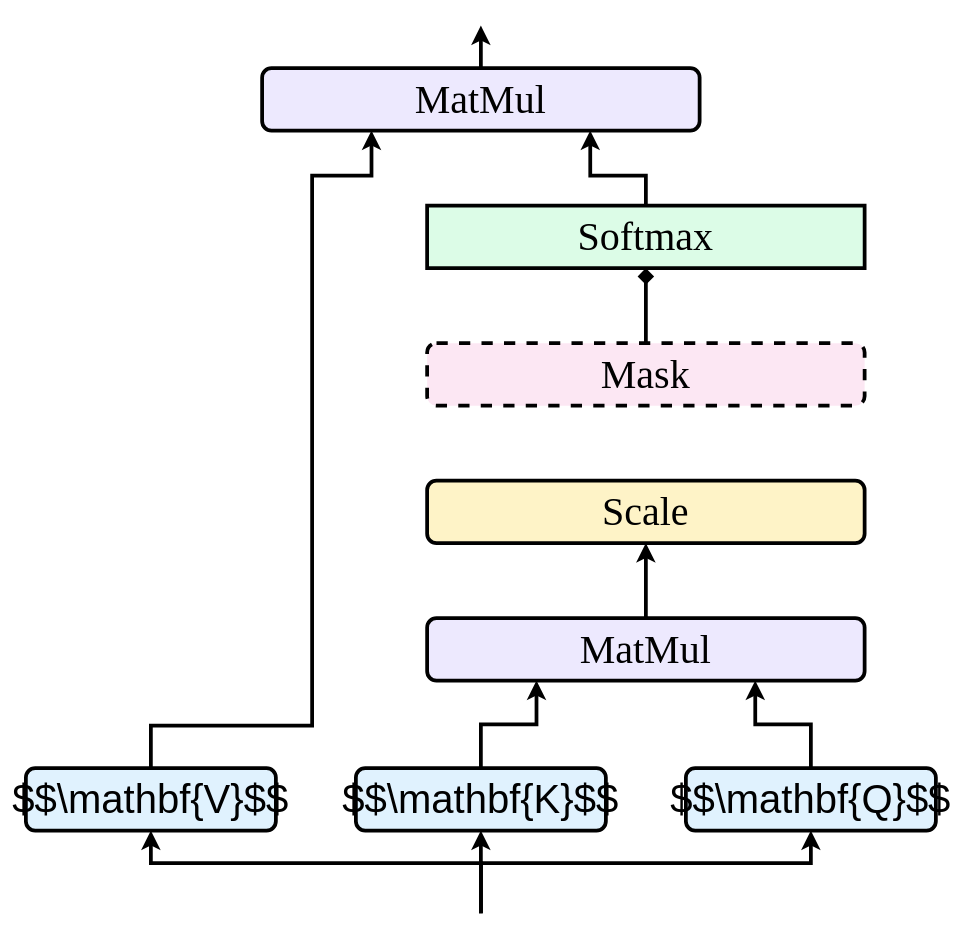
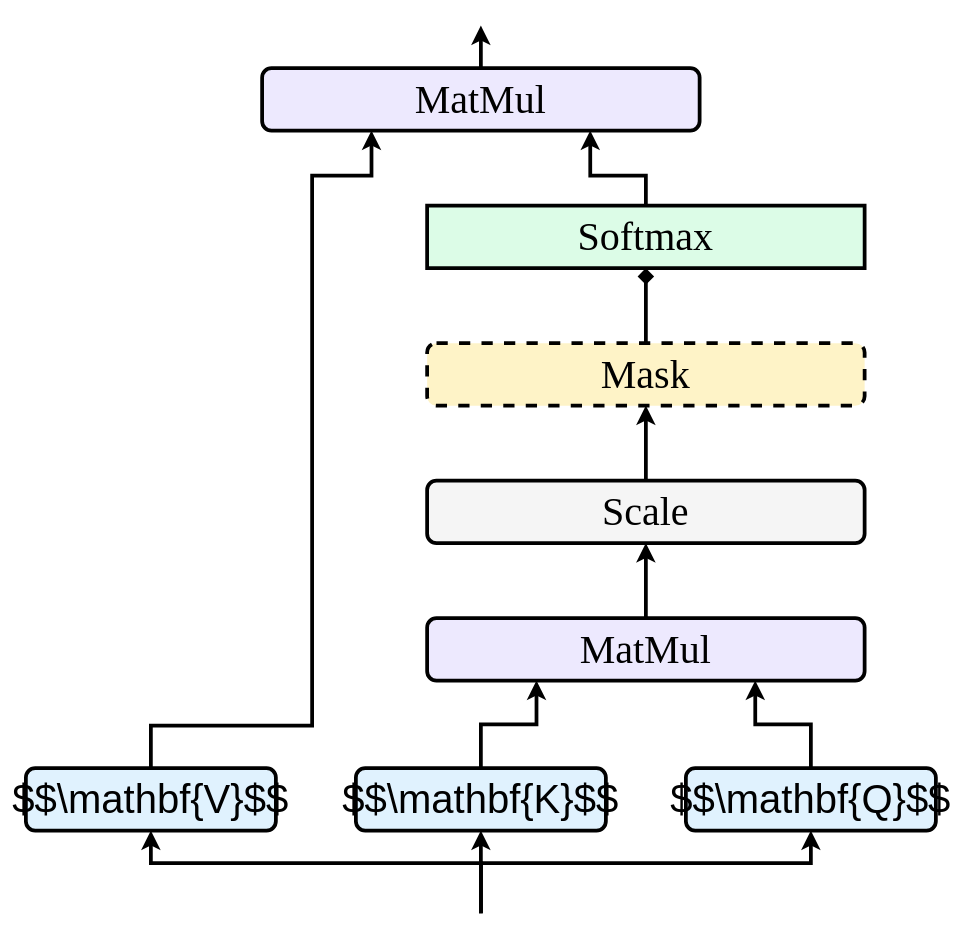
(646, 374) -> (646, 374)
none -> (646, 449)
(646, 512) -> (646, 512)
